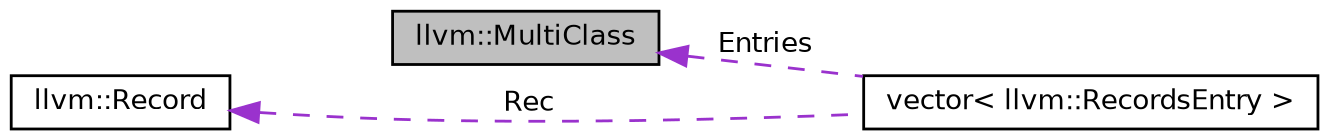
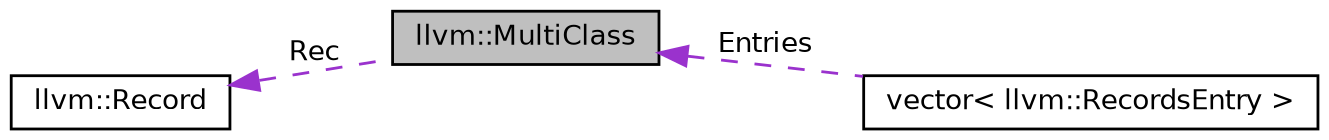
(561, 121) -> (326, 70)
